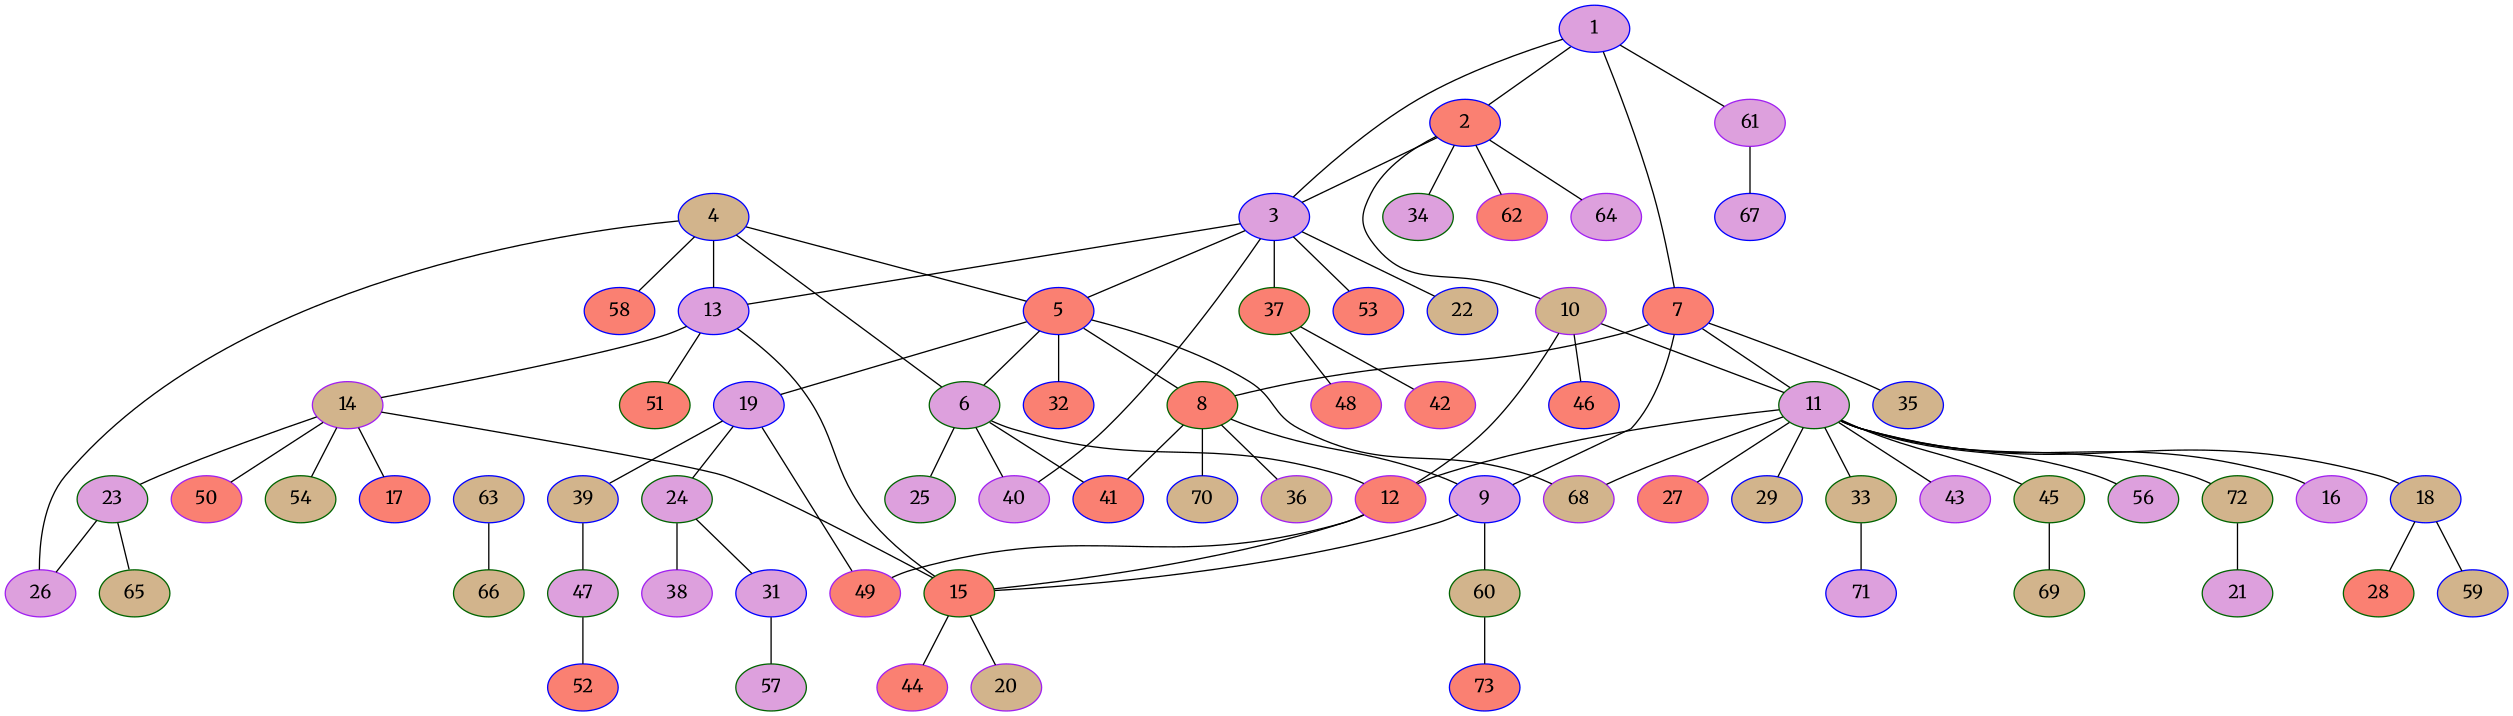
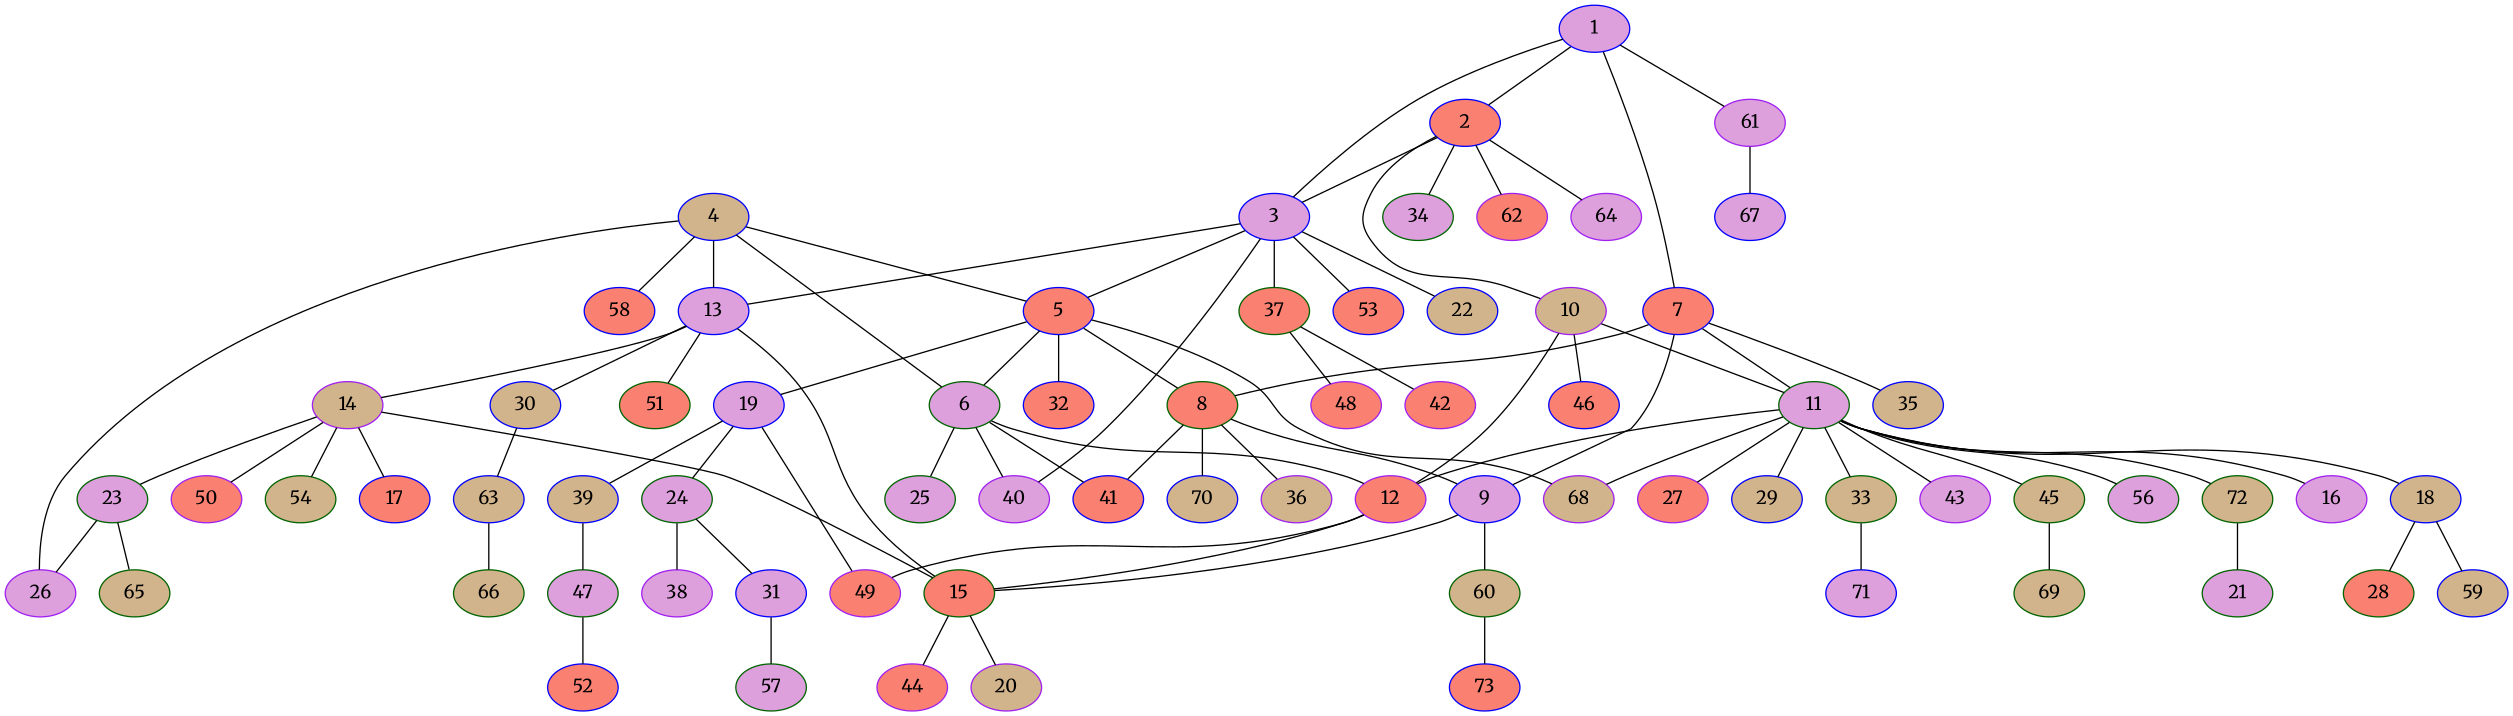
none -> (525, 405)
